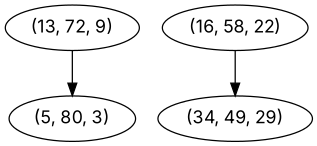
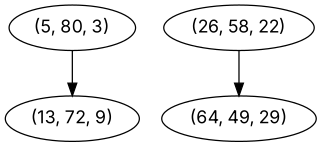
(235, 28) -> (239, 28)
(72, 67) -> (72, 67)
(235, 119) -> (239, 119)
